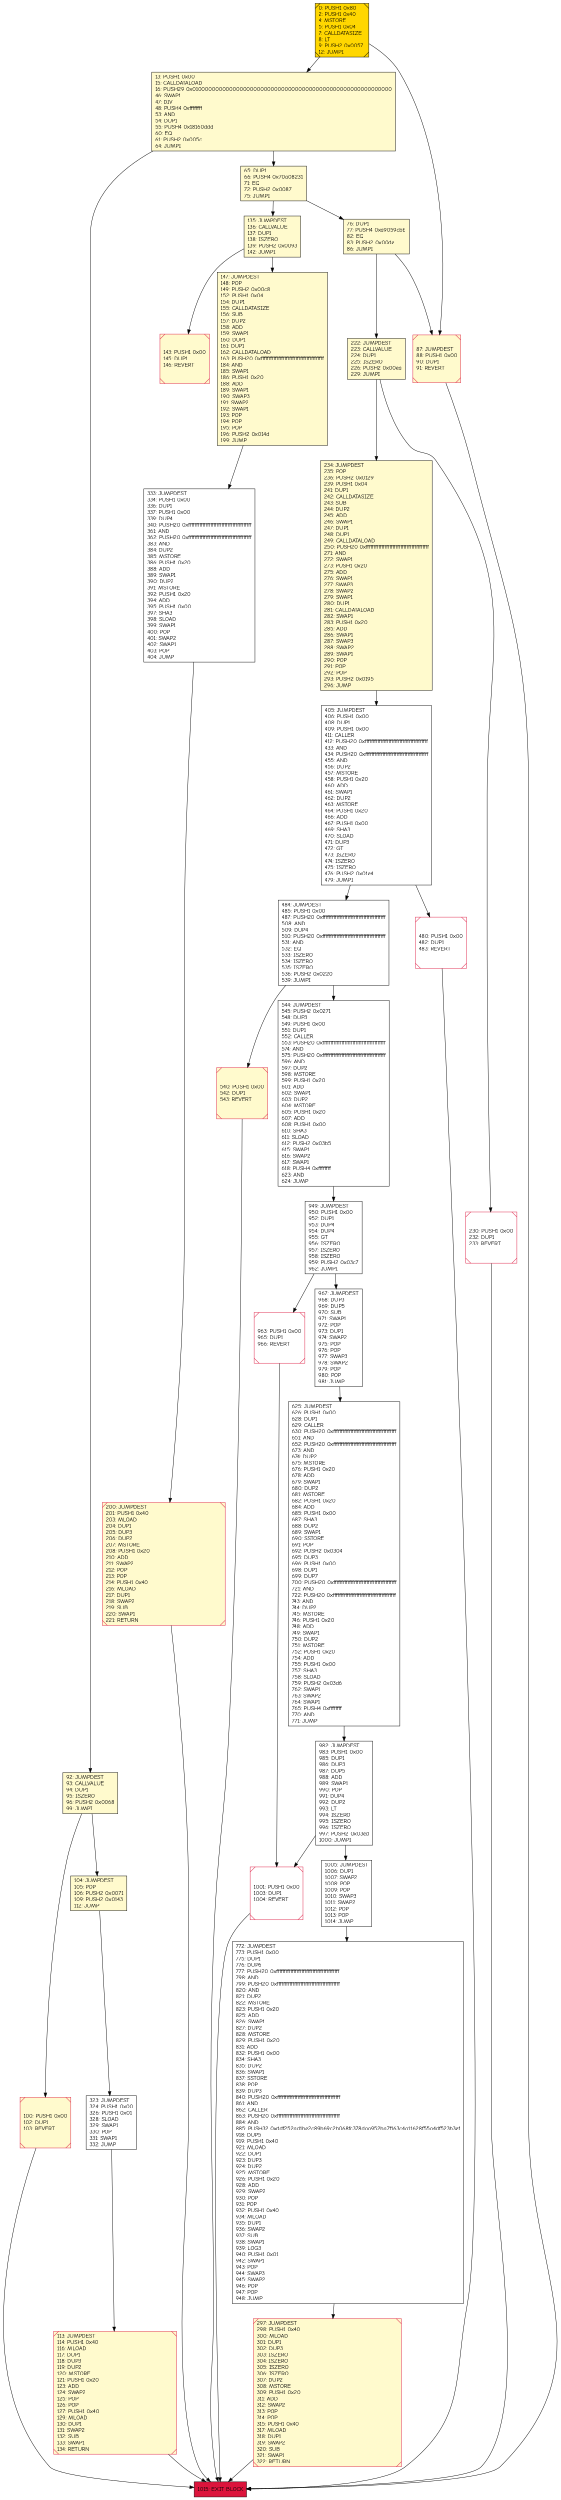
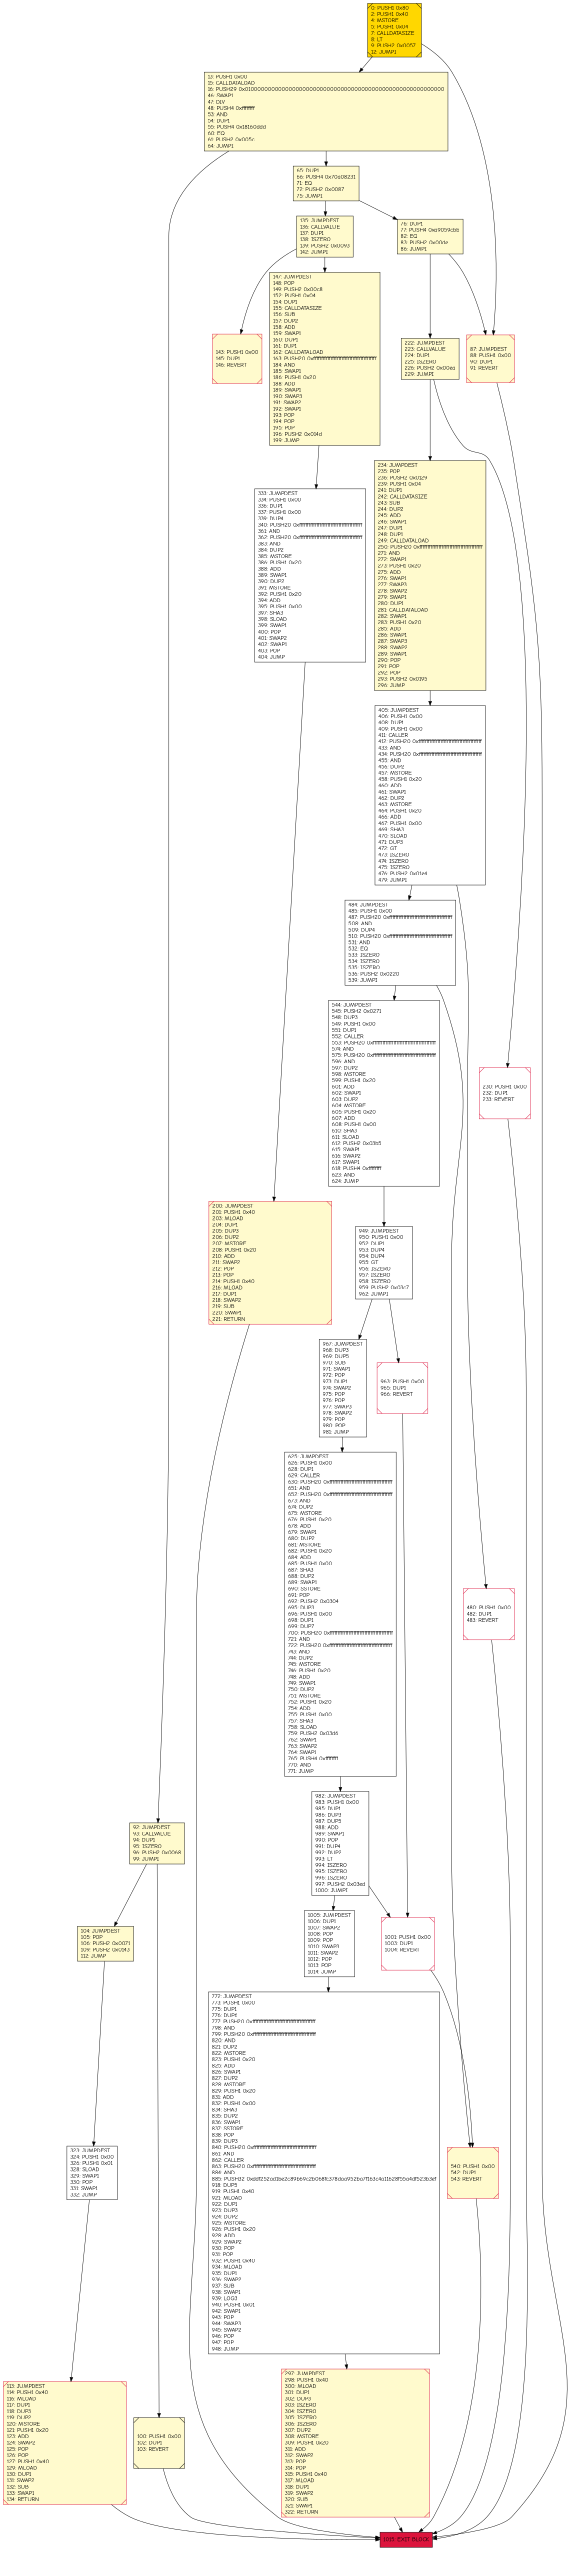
(45, 2123) -> (159, 2443)
(216, 2191) -> (457, 2032)
